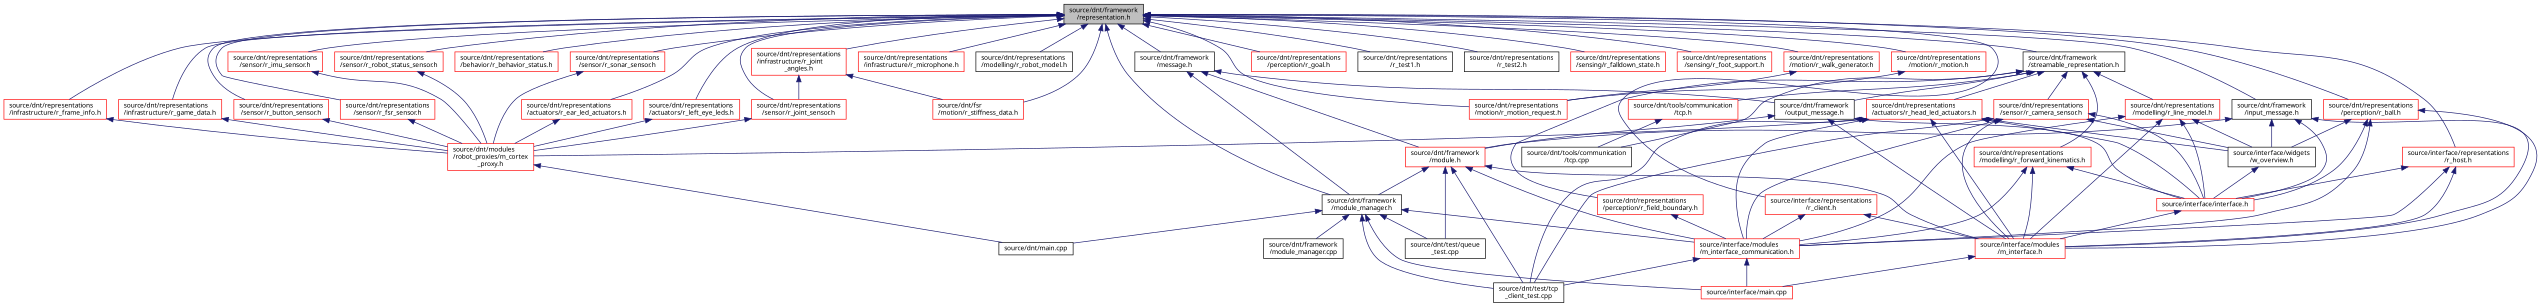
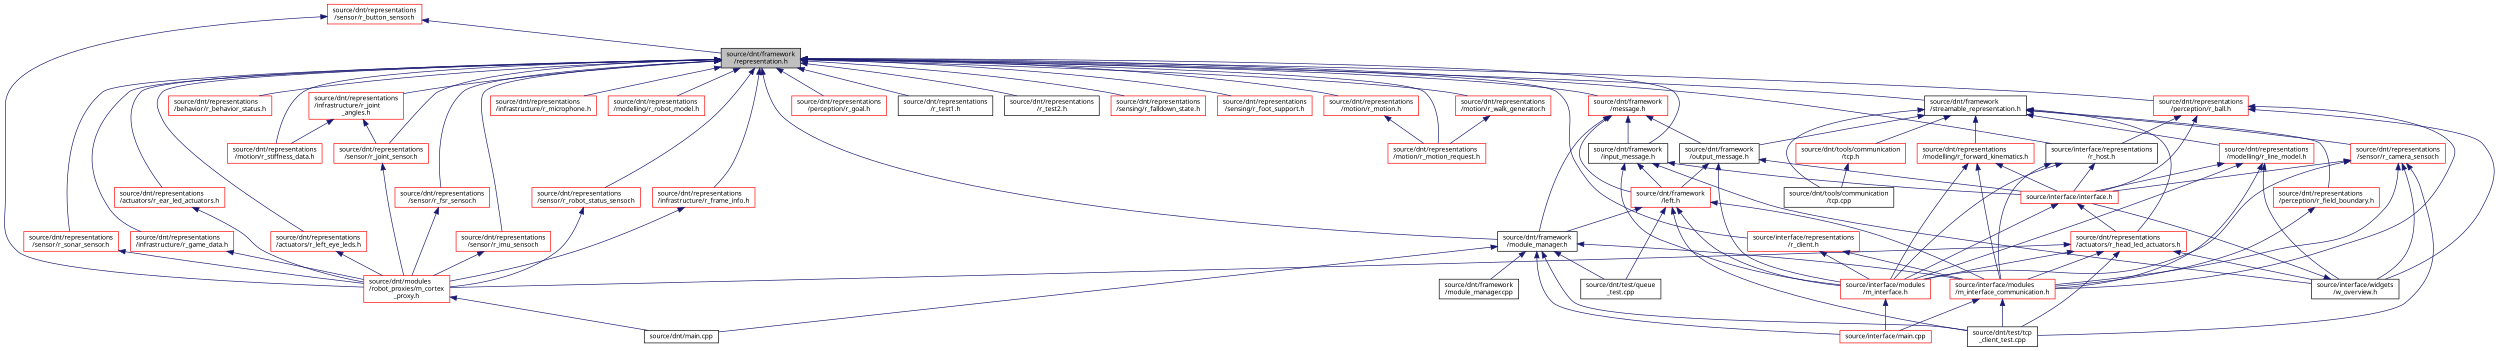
(599, 20) -> (575, 37)
(1024, 62) -> (656, 106)
(1175, 62) -> (1628, 106)
(978, 109) -> (275, 153)
none -> (1628, 133)
(2102, 140) -> (2101, 221)
(1445, 157) -> (1671, 197)
(2458, 157) -> (2102, 153)
(2382, 234) -> (2152, 129)
